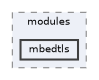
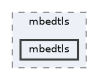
(49, 22) -> (49, 22)
